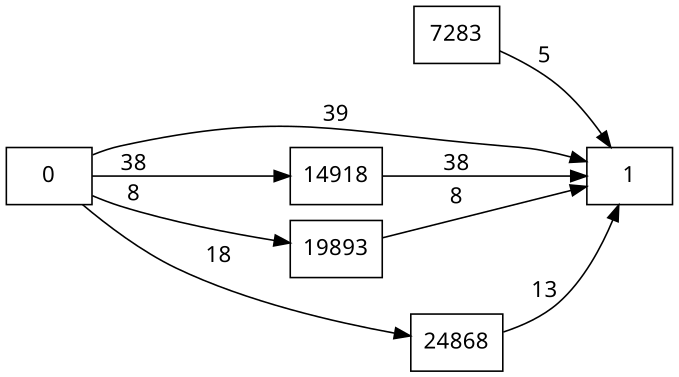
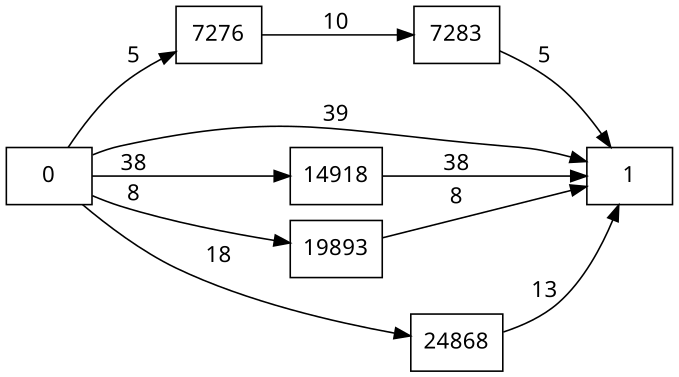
none -> (219, 35)
